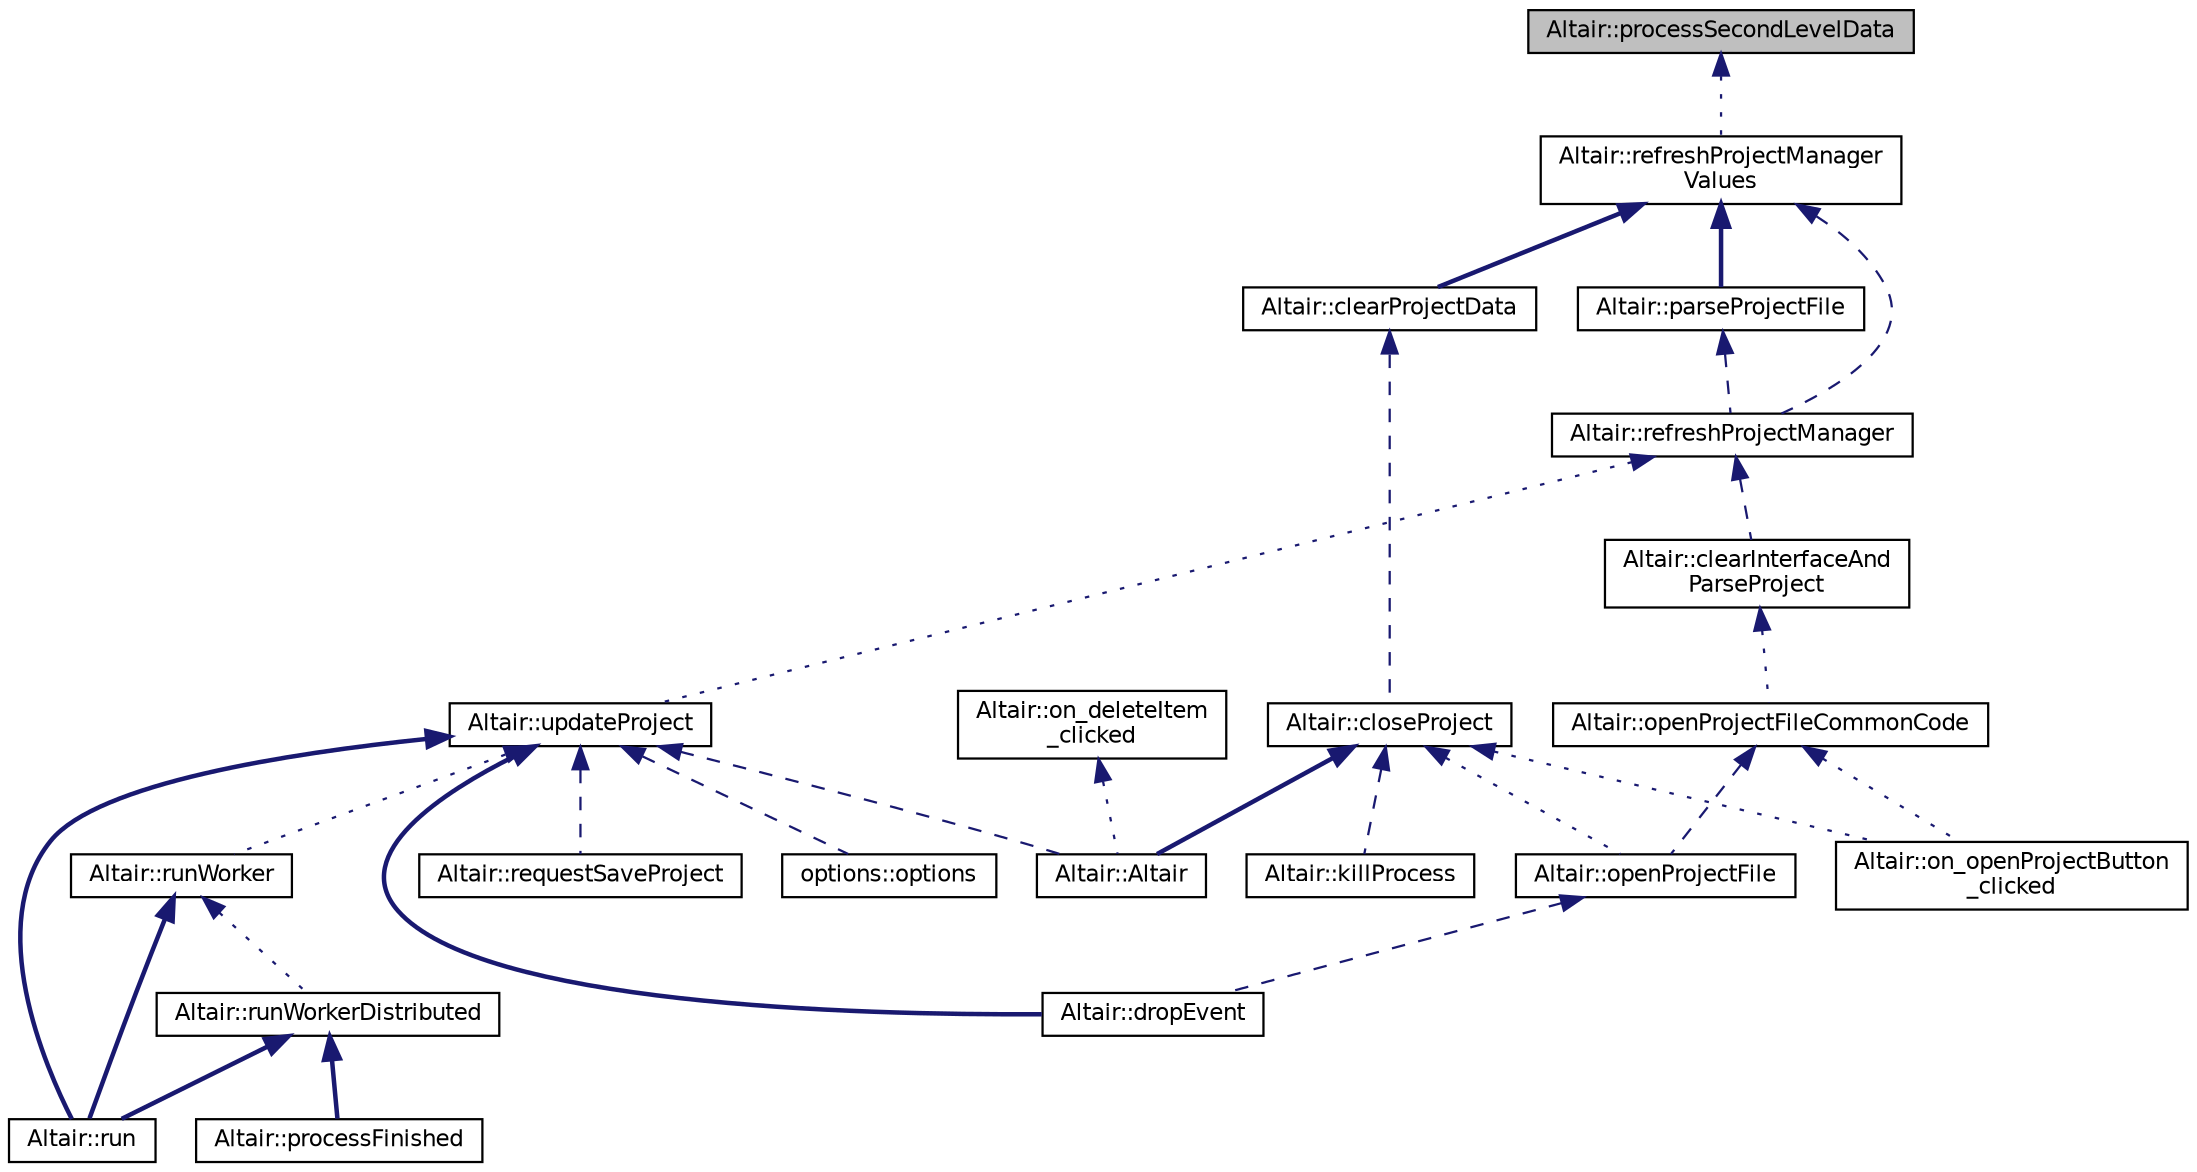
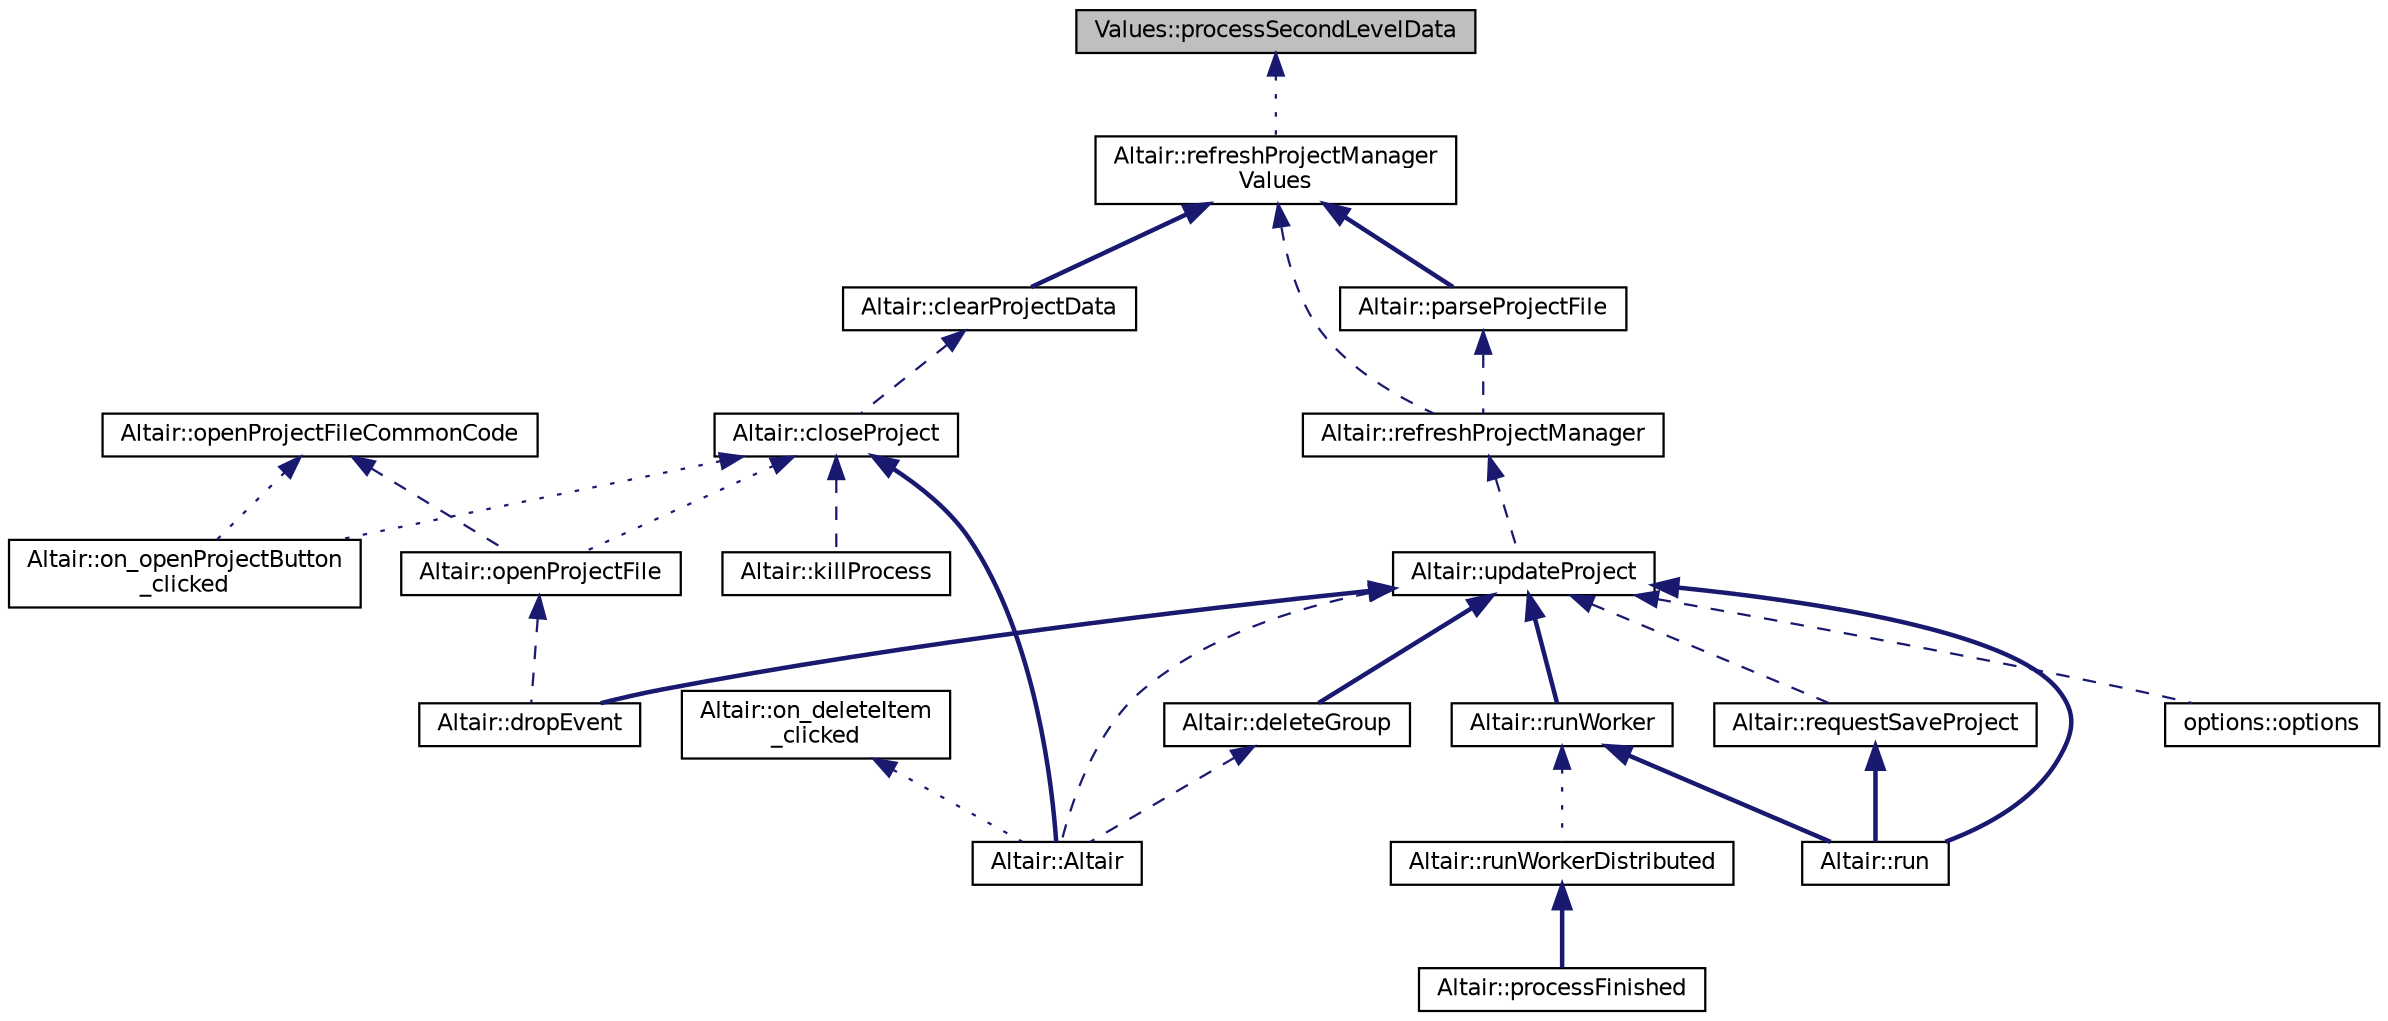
(1721, 32) -> (1276, 32)
(1757, 574) -> none
(1145, 583) -> (1507, 515)
none -> (1287, 725)
(370, 804) -> (1546, 660)
(195, 1083) -> (1875, 805)
